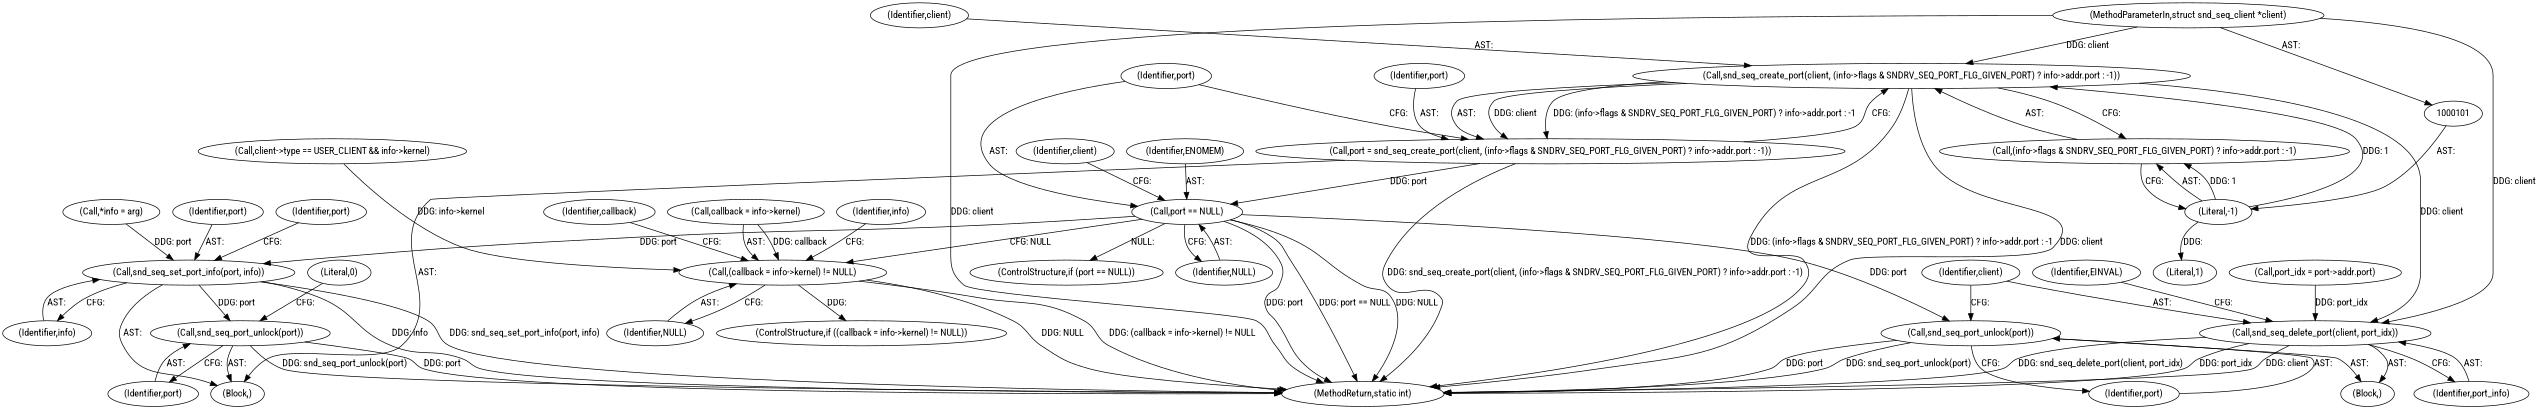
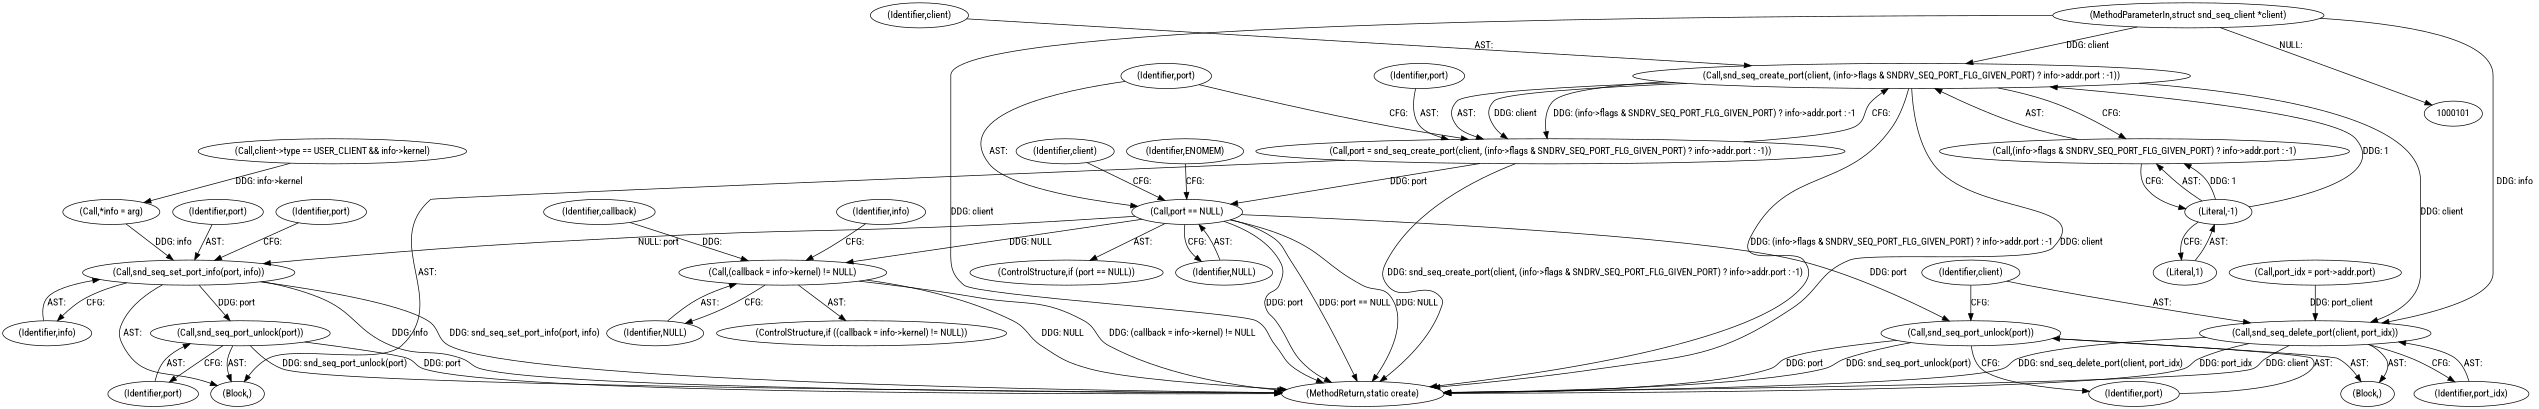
(2292, 46) -> (2292, 46)
(1196, 182) -> (1196, 182)
(2515, 182) -> (2515, 182)
(2365, 193) -> (2205, 247)
(746, 212) -> none
(173, 242) -> (173, 242)
(659, 242) -> (659, 242)
(713, 242) -> (713, 242)
(1031, 242) -> (1031, 242)
(1144, 242) -> (1144, 242)
(2194, 242) -> (2194, 242)
(495, 255) -> (221, 182)
(339, 273) -> none
(2087, 273) -> none
(838, 303) -> (838, 303)
(2342, 303) -> (2342, 303)
(1363, 394) -> (1363, 394)
(2471, 394) -> (2471, 394)
